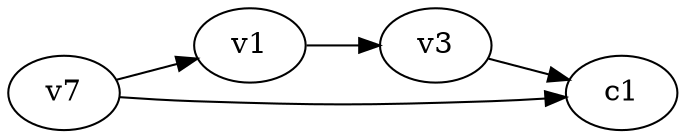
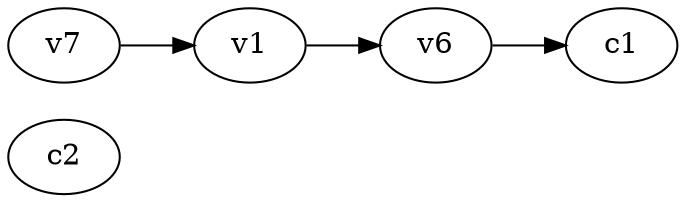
(436, 45) -> (436, 45)
(332, 104) -> none
none -> (64, 157)
